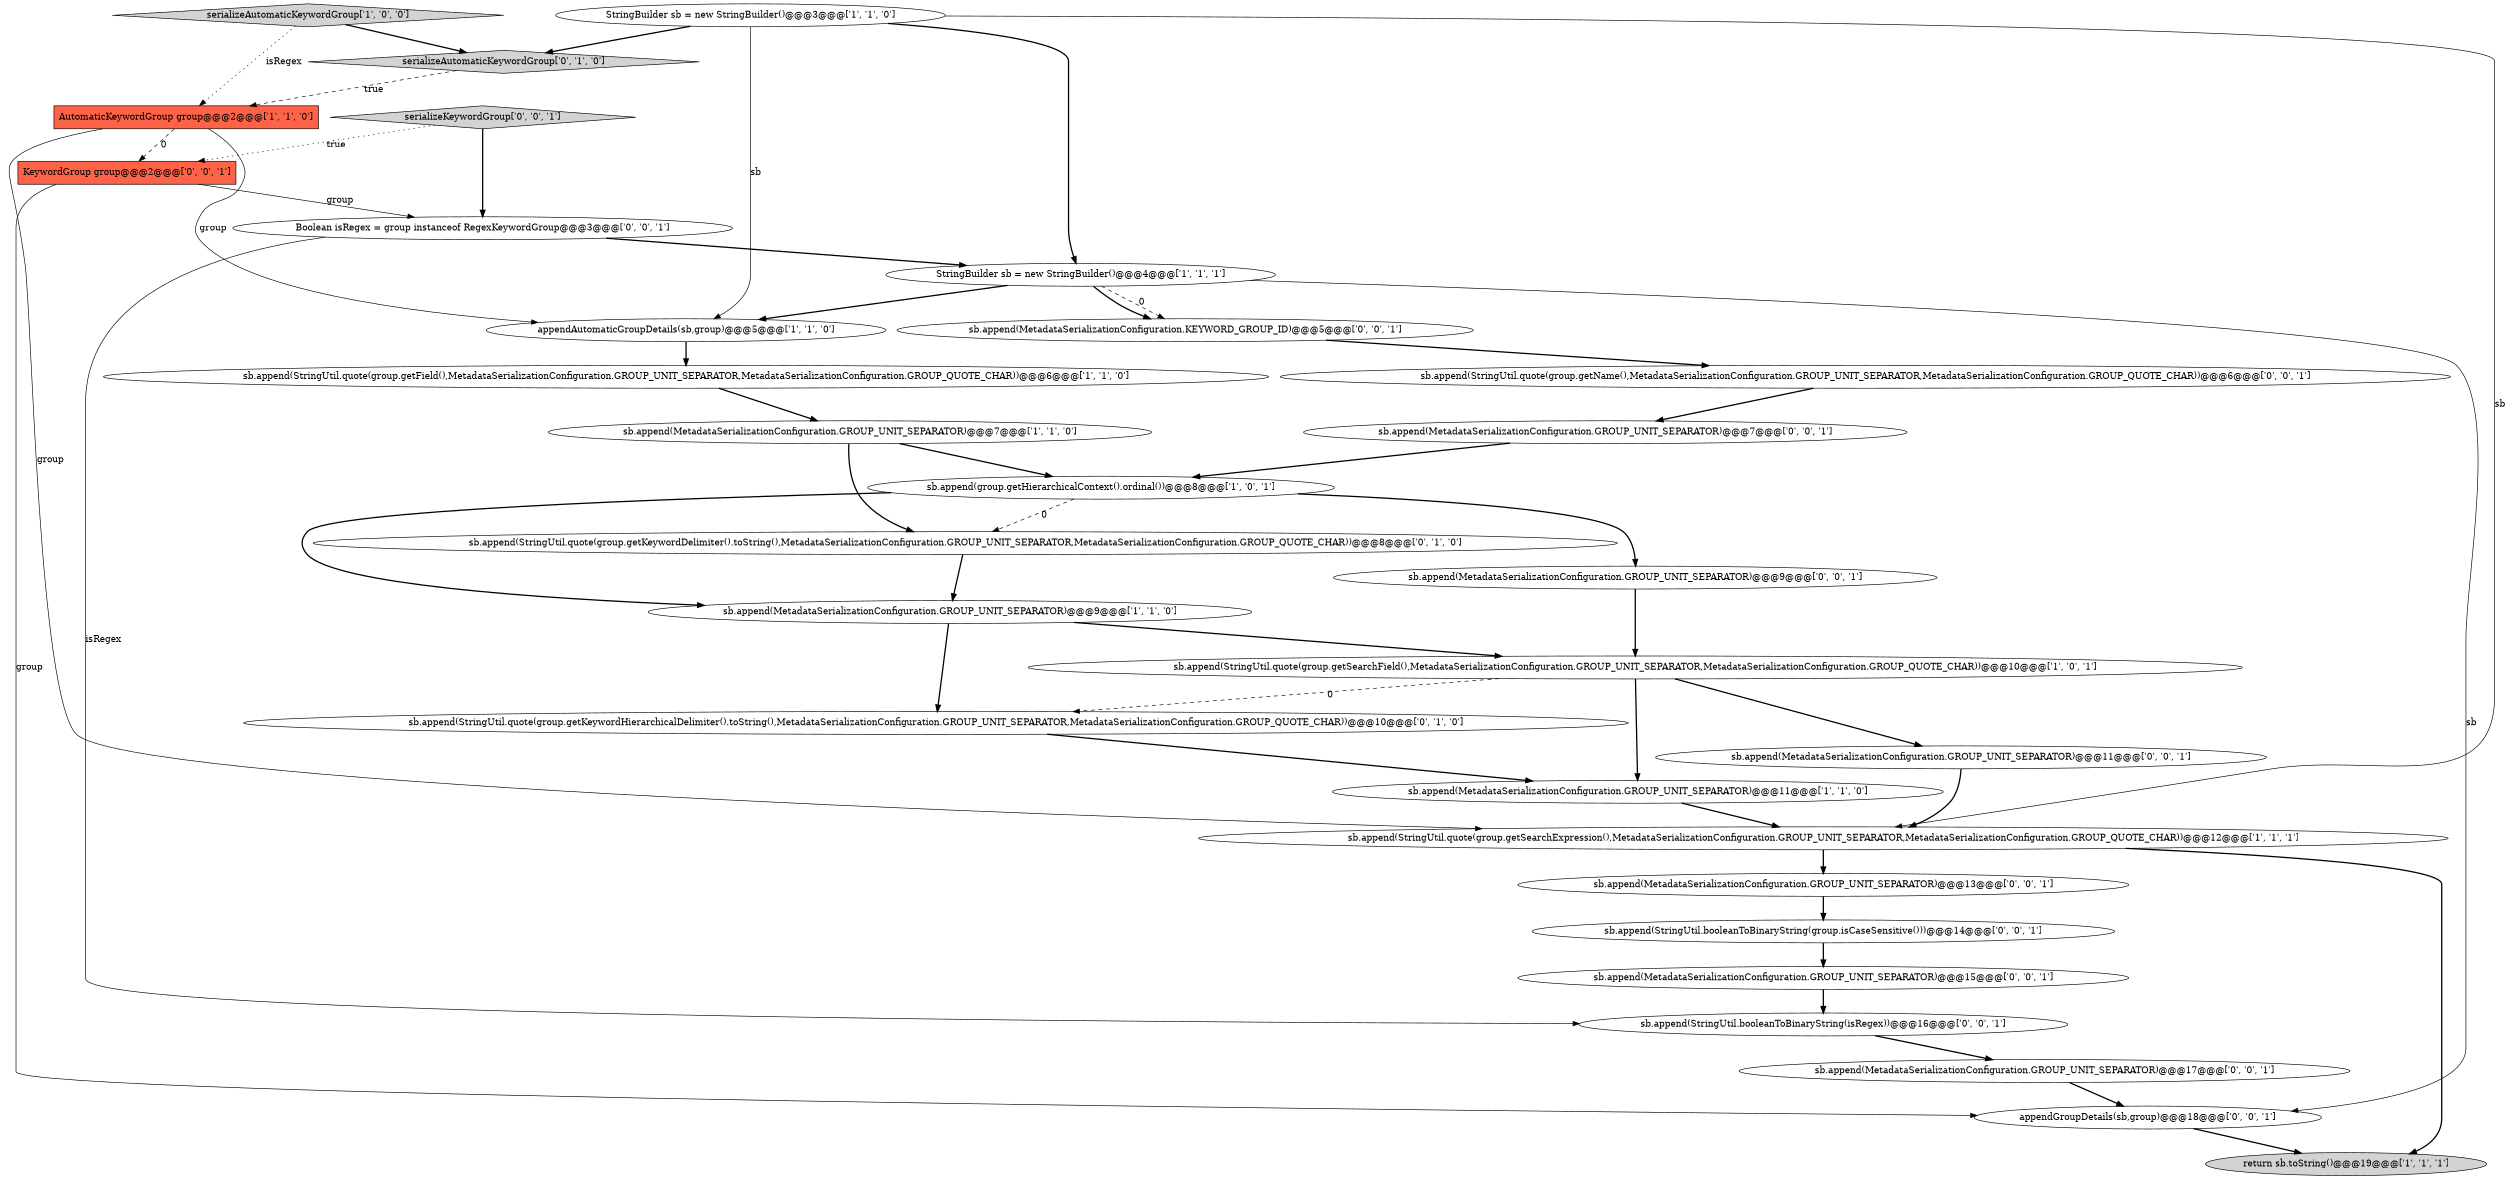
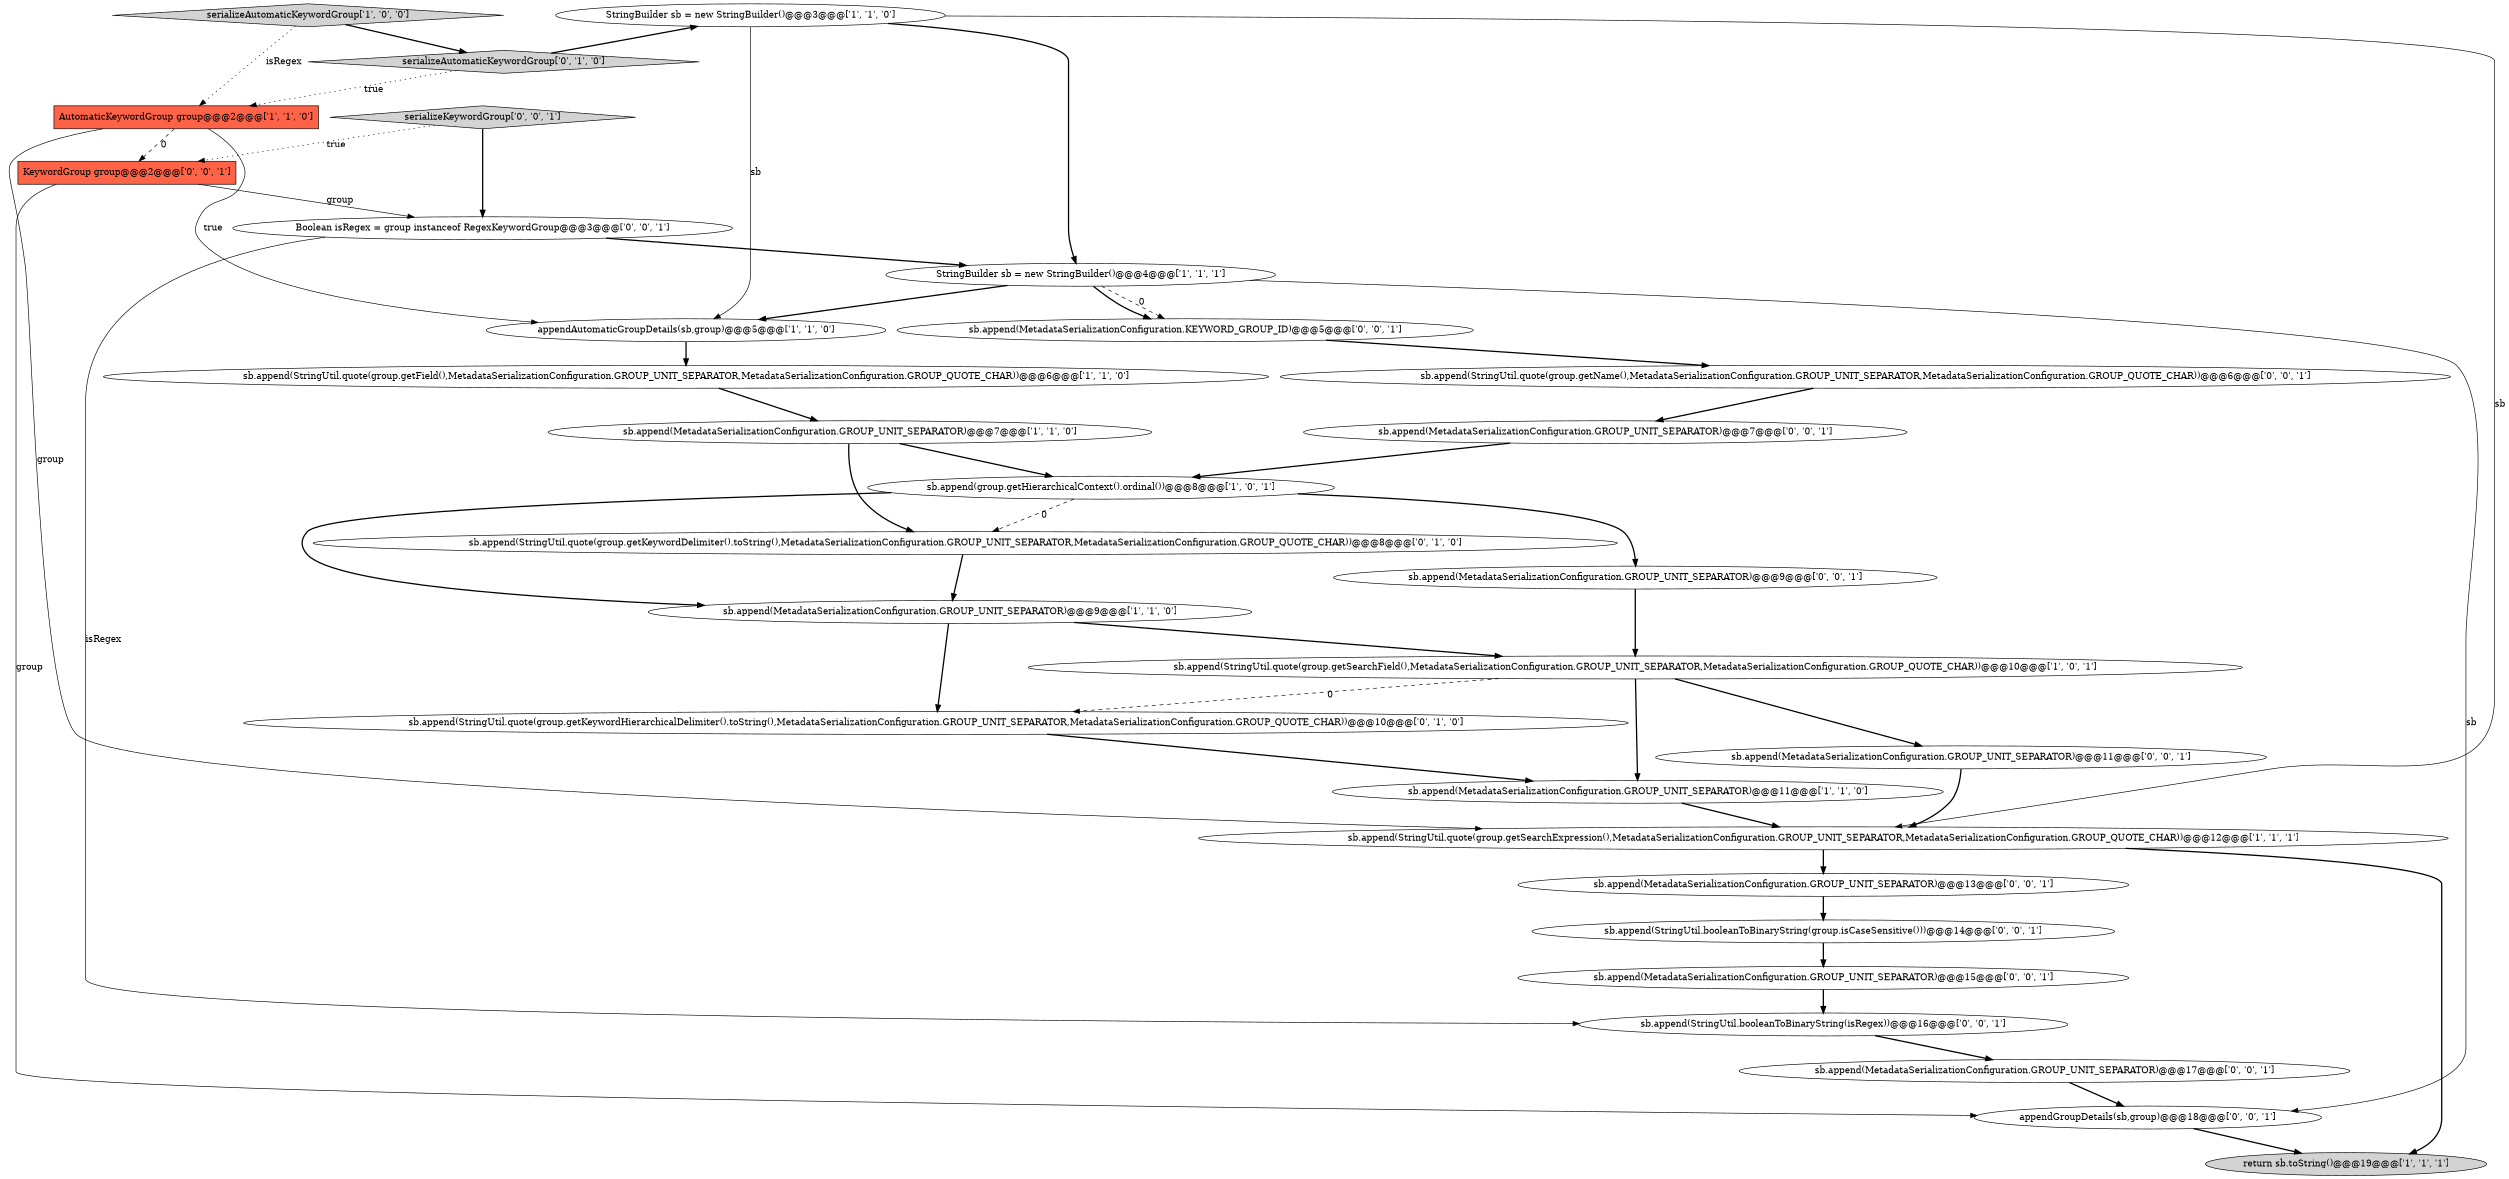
(621, 39) -> (621, 40)
(356, 88) -> (356, 88)
(213, 228) -> (213, 228)
